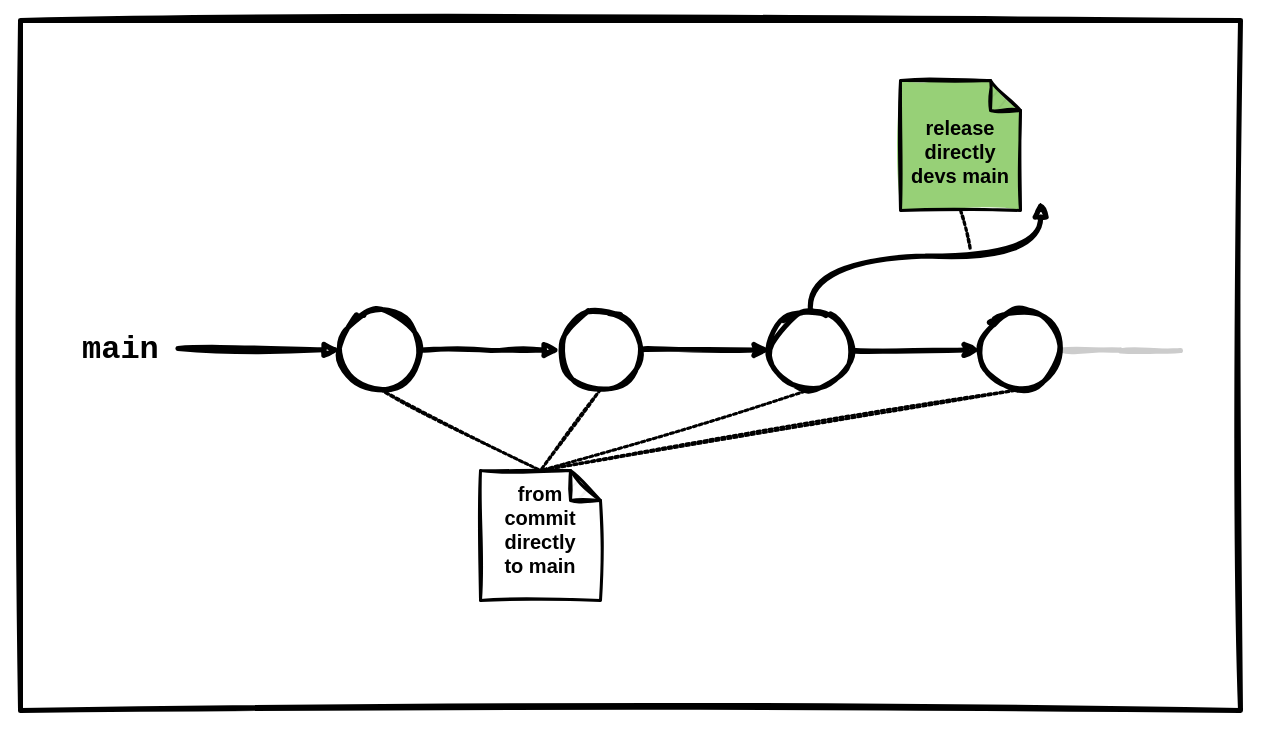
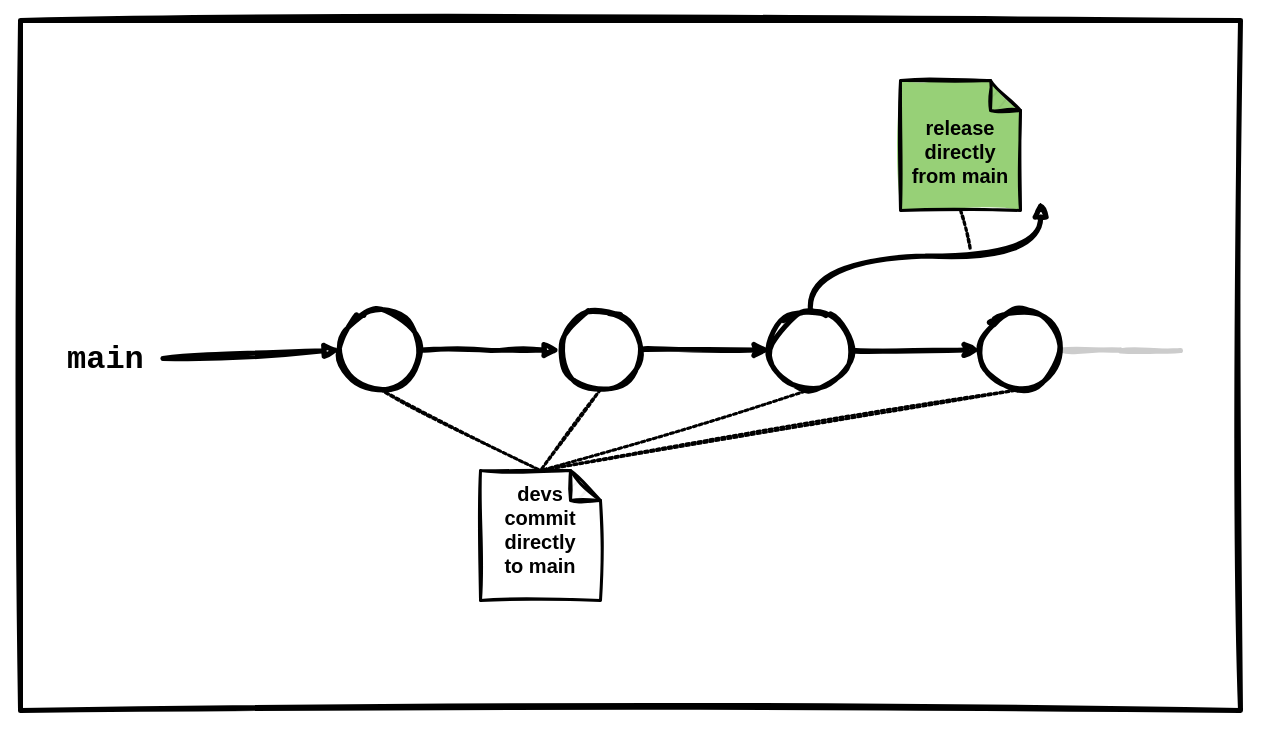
(961, 172) -> (961, 172)
(131, 350) -> (116, 360)
(541, 562) -> (541, 562)
